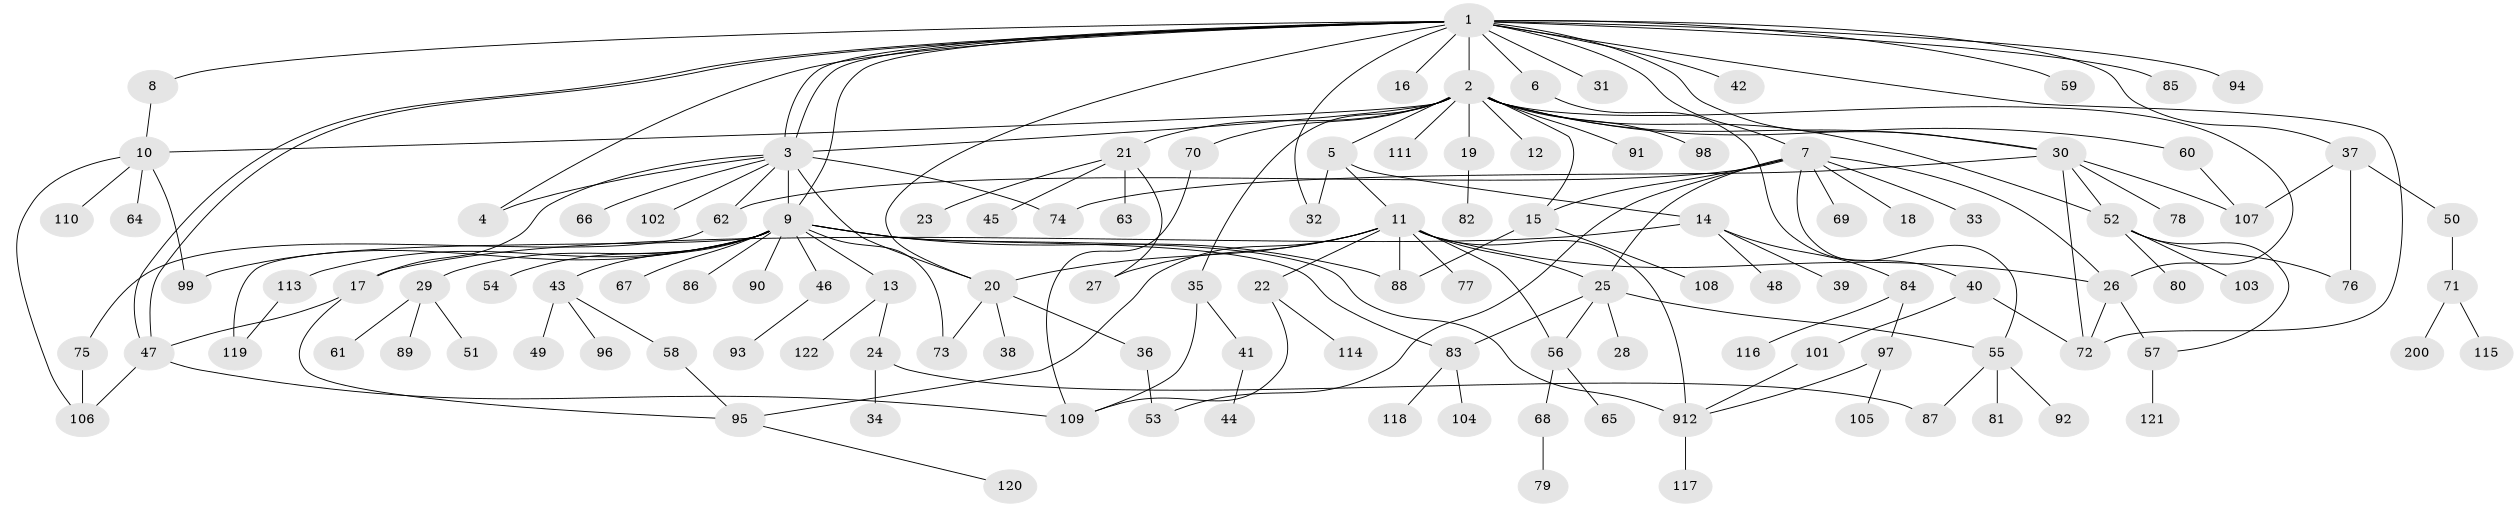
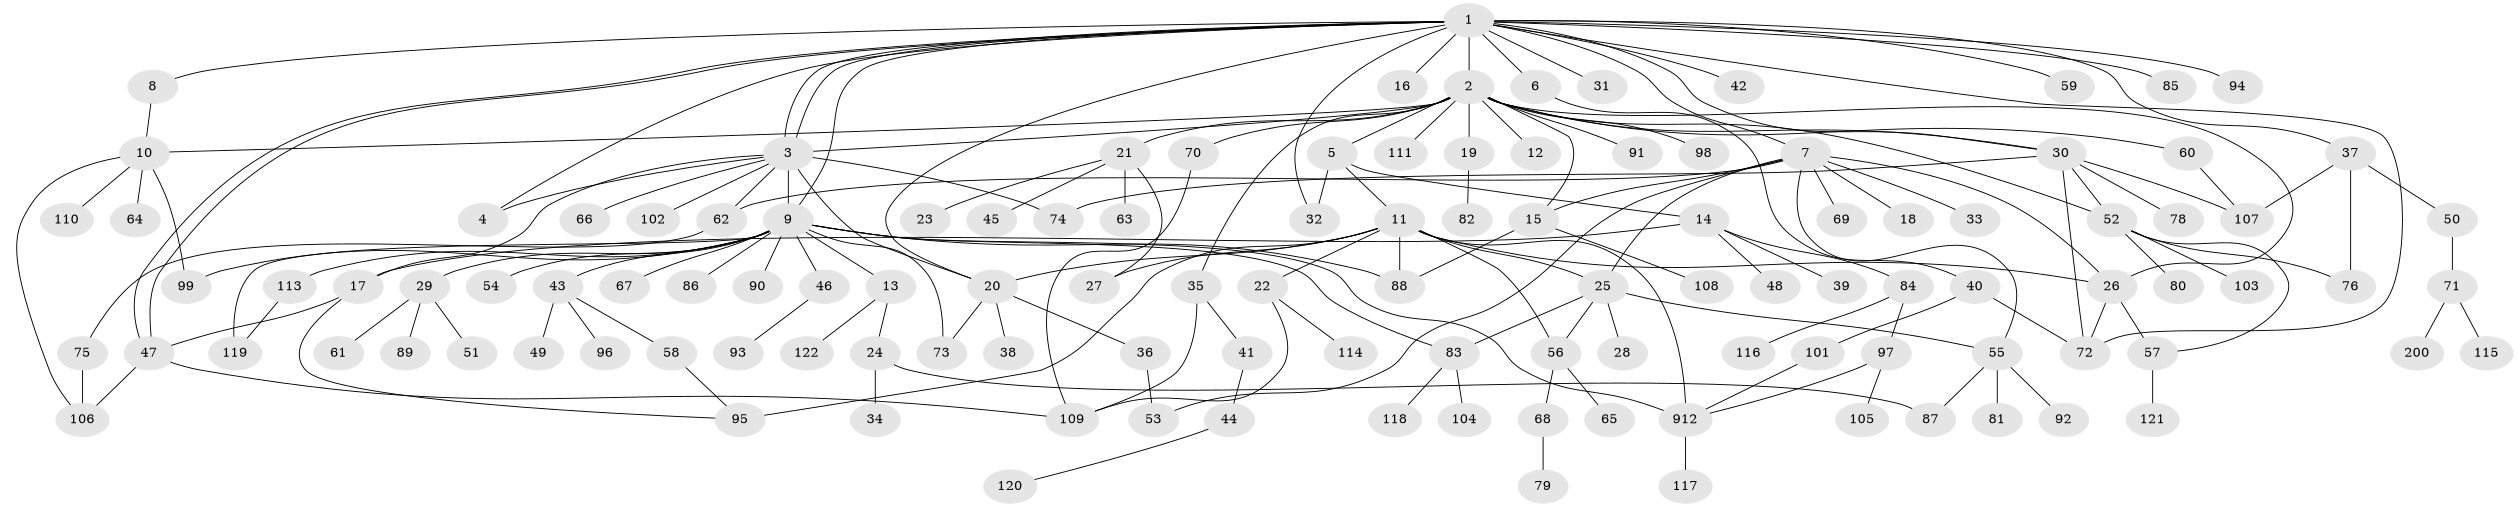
(1466, 287) -> none
(875, 453) -> (1122, 456)
